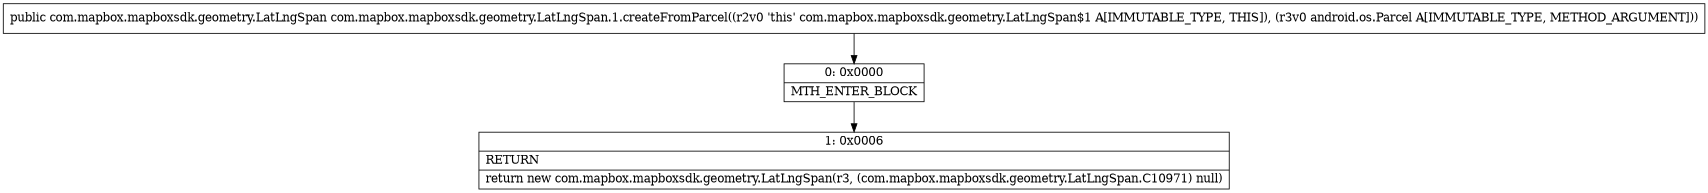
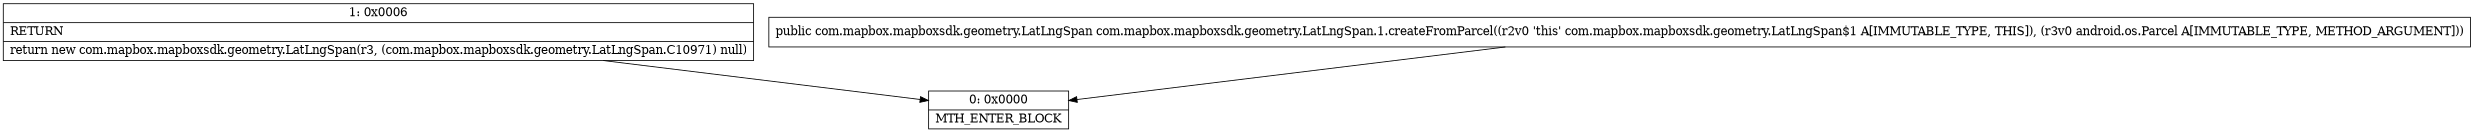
(854, 113) -> (762, 80)
